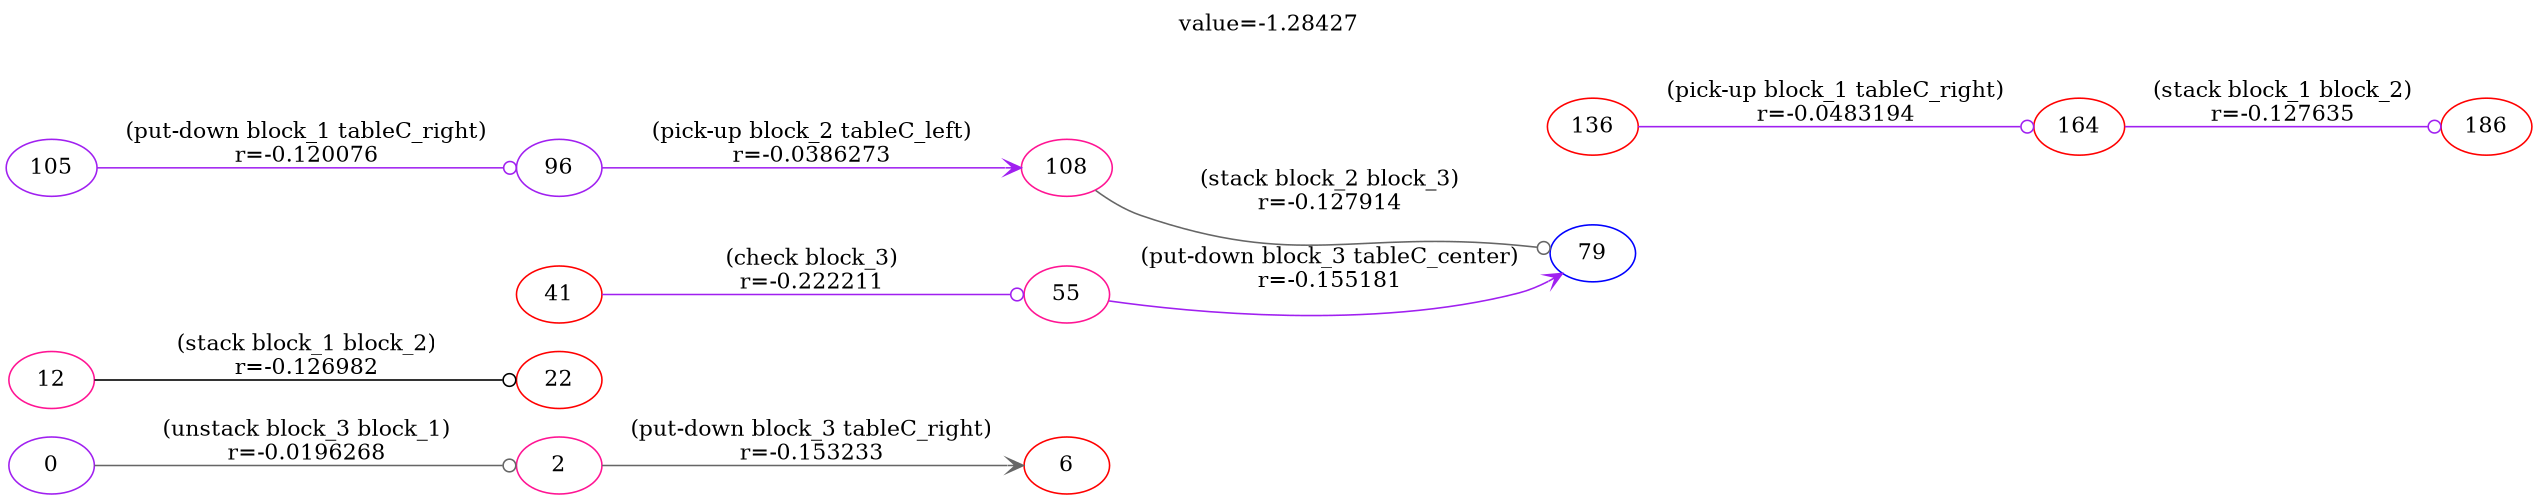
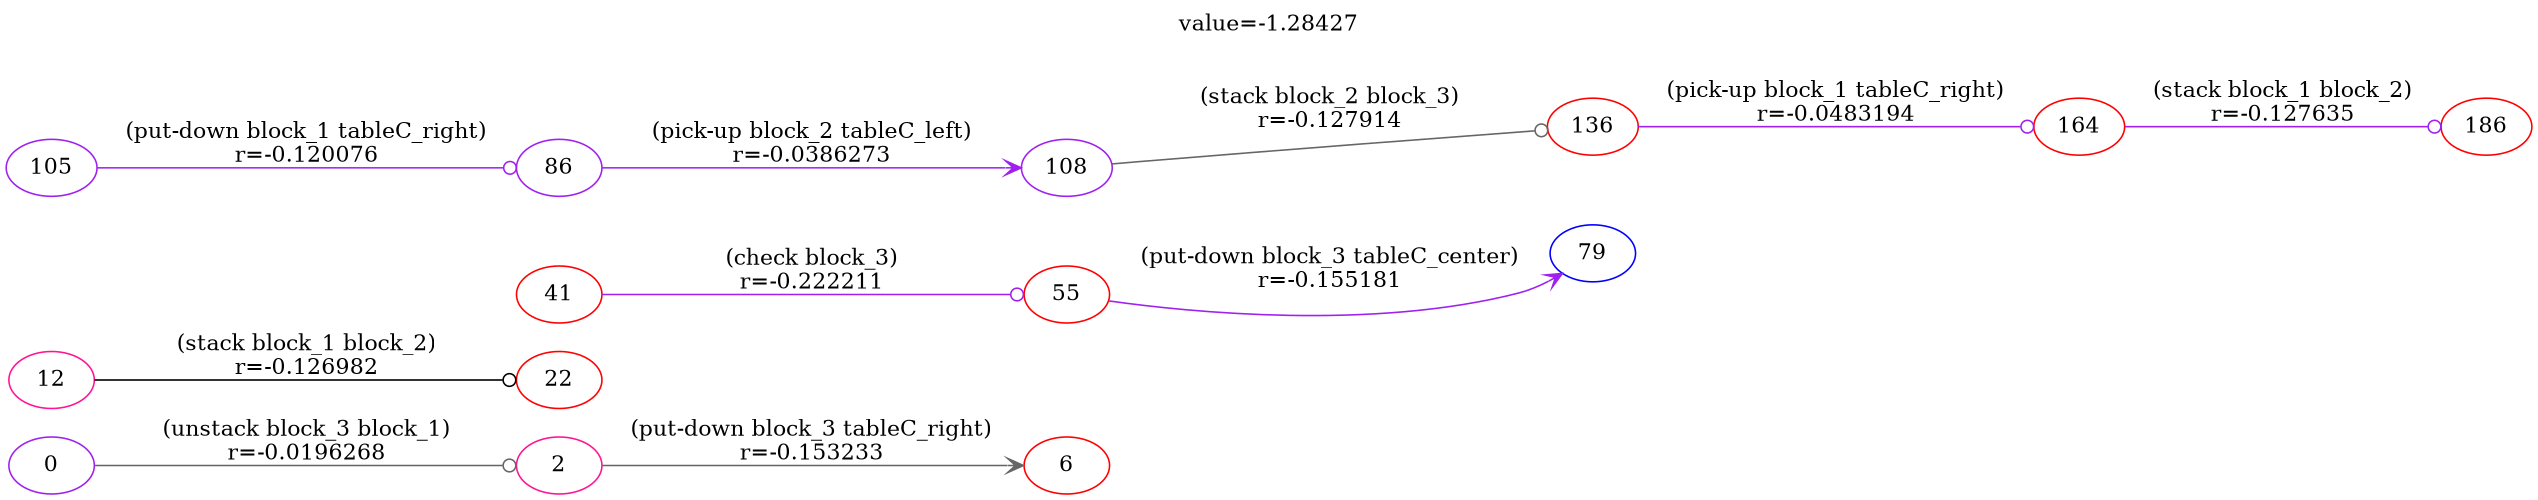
(559, 168) -> (559, 168)
(1067, 168) -> (1067, 168)
(1311, 245) -> (1323, 147)
(1067, 294) -> (1067, 294)
